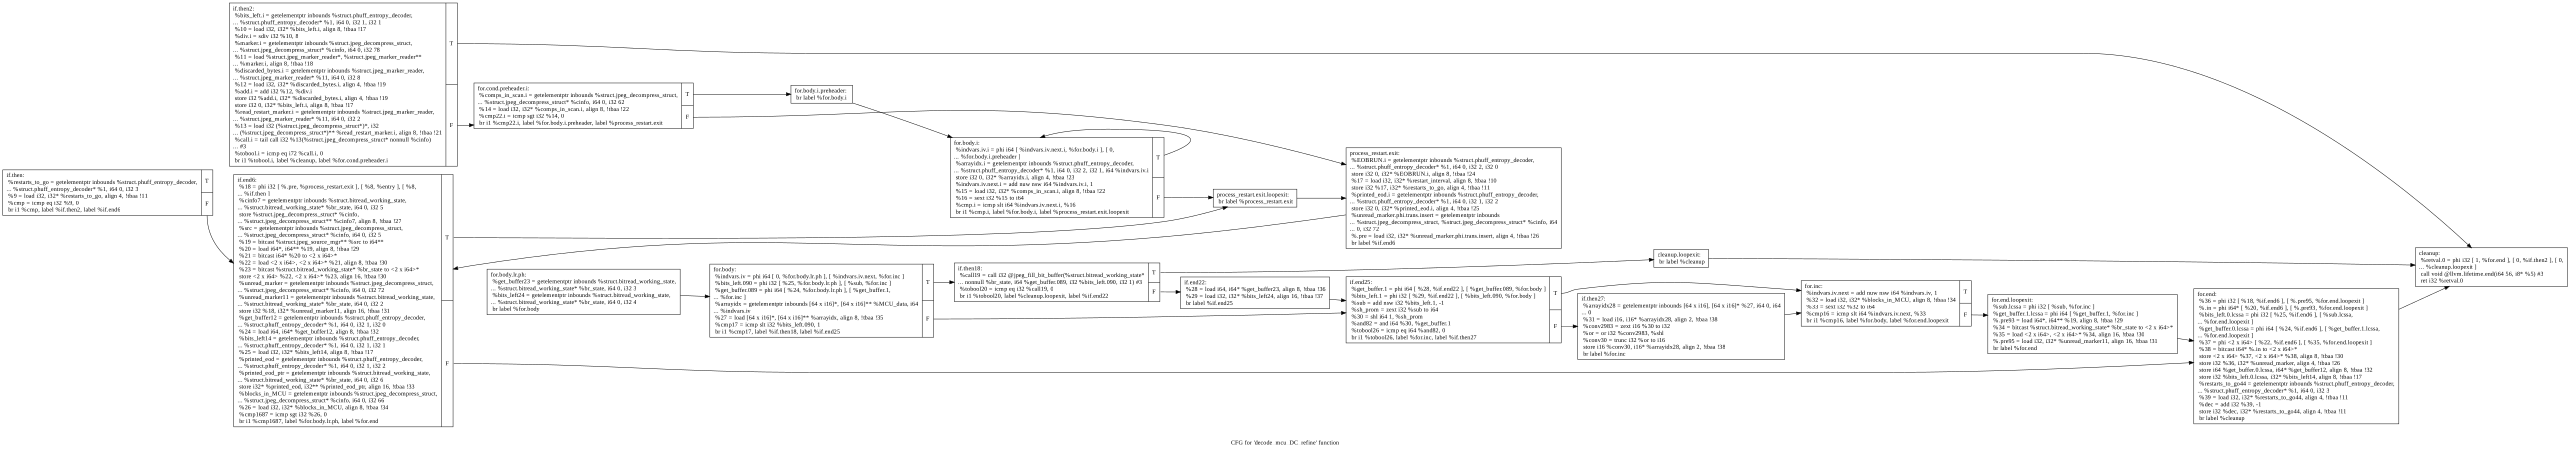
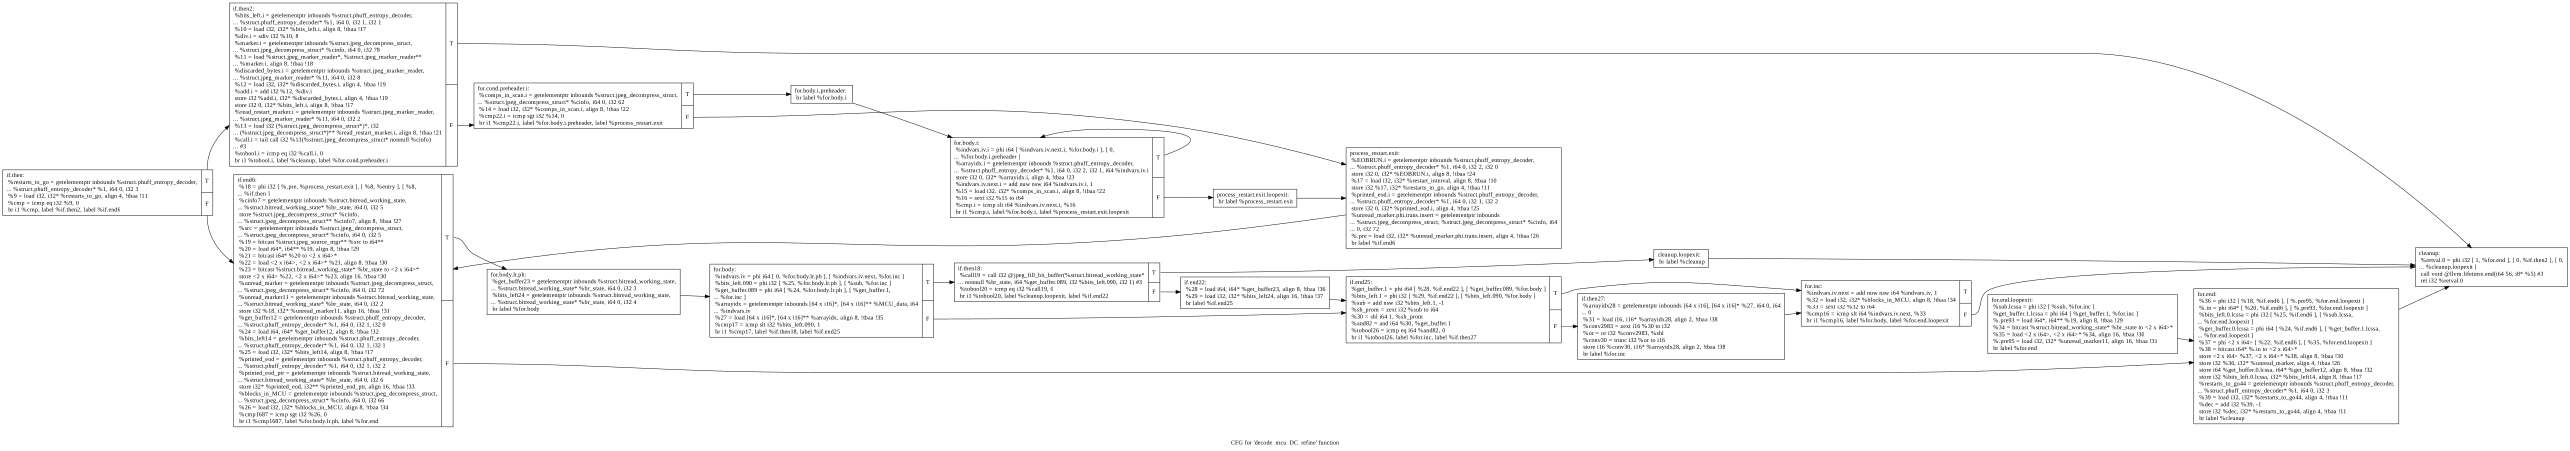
none -> (212, 147)
(278, 153) -> (278, 153)
(839, 237) -> (476, 255)
(1977, 315) -> (2183, 271)
